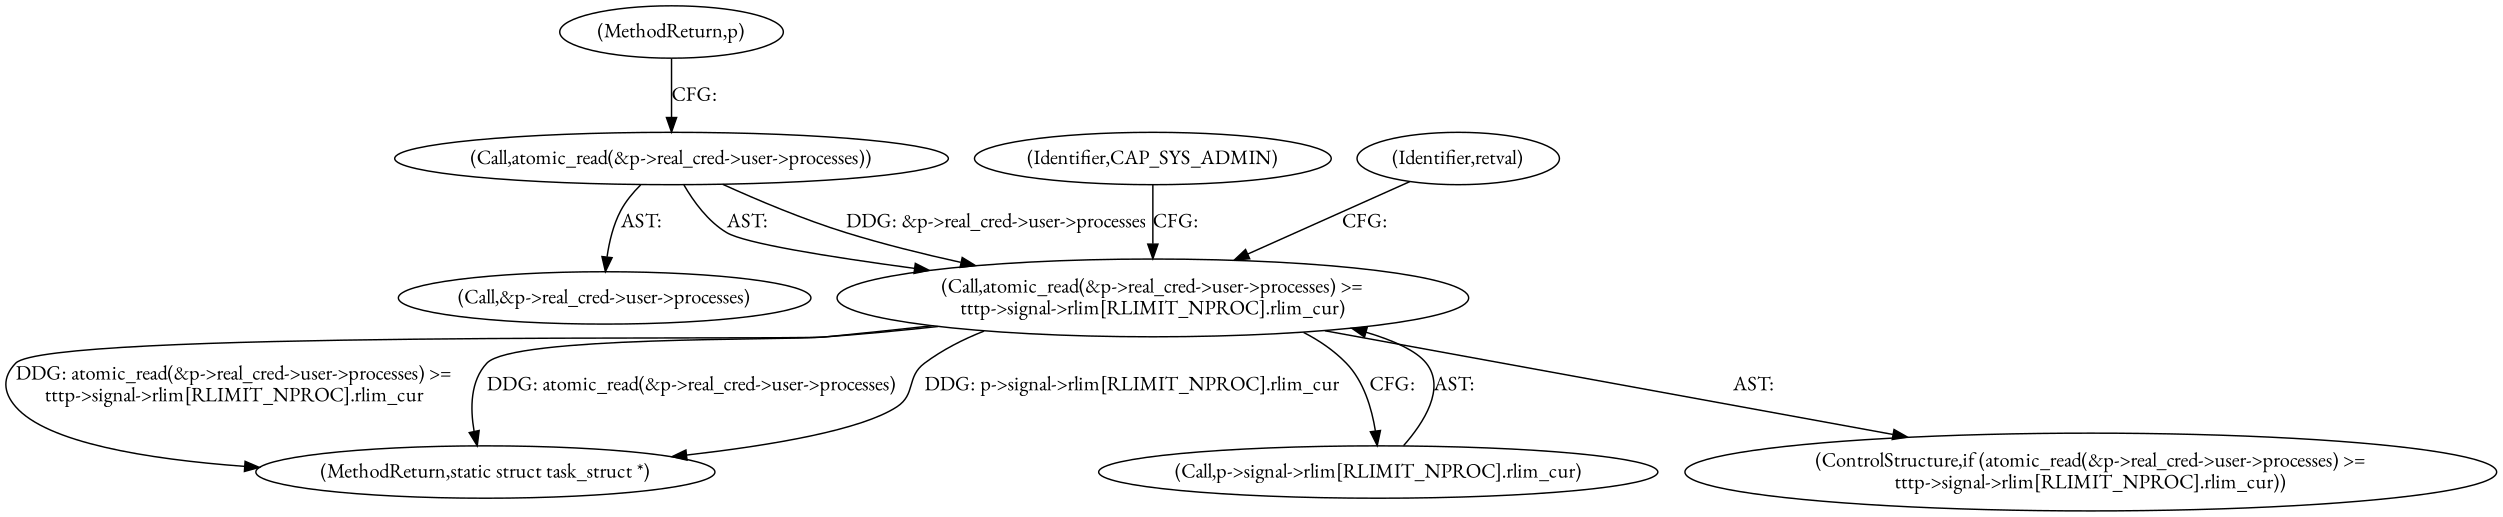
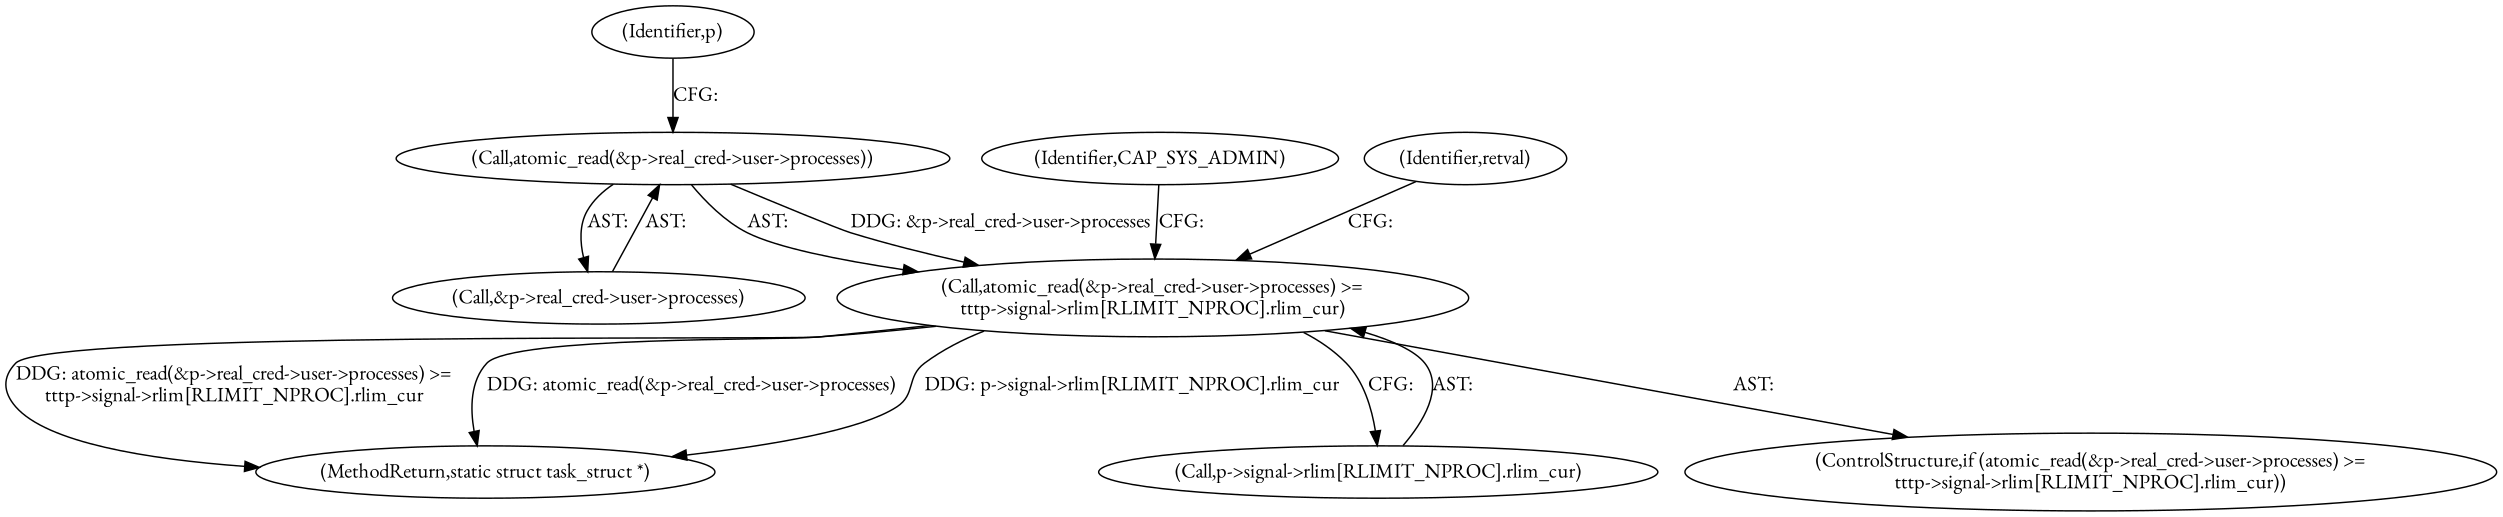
(672, 32) -> (673, 32)
none -> (633, 235)
